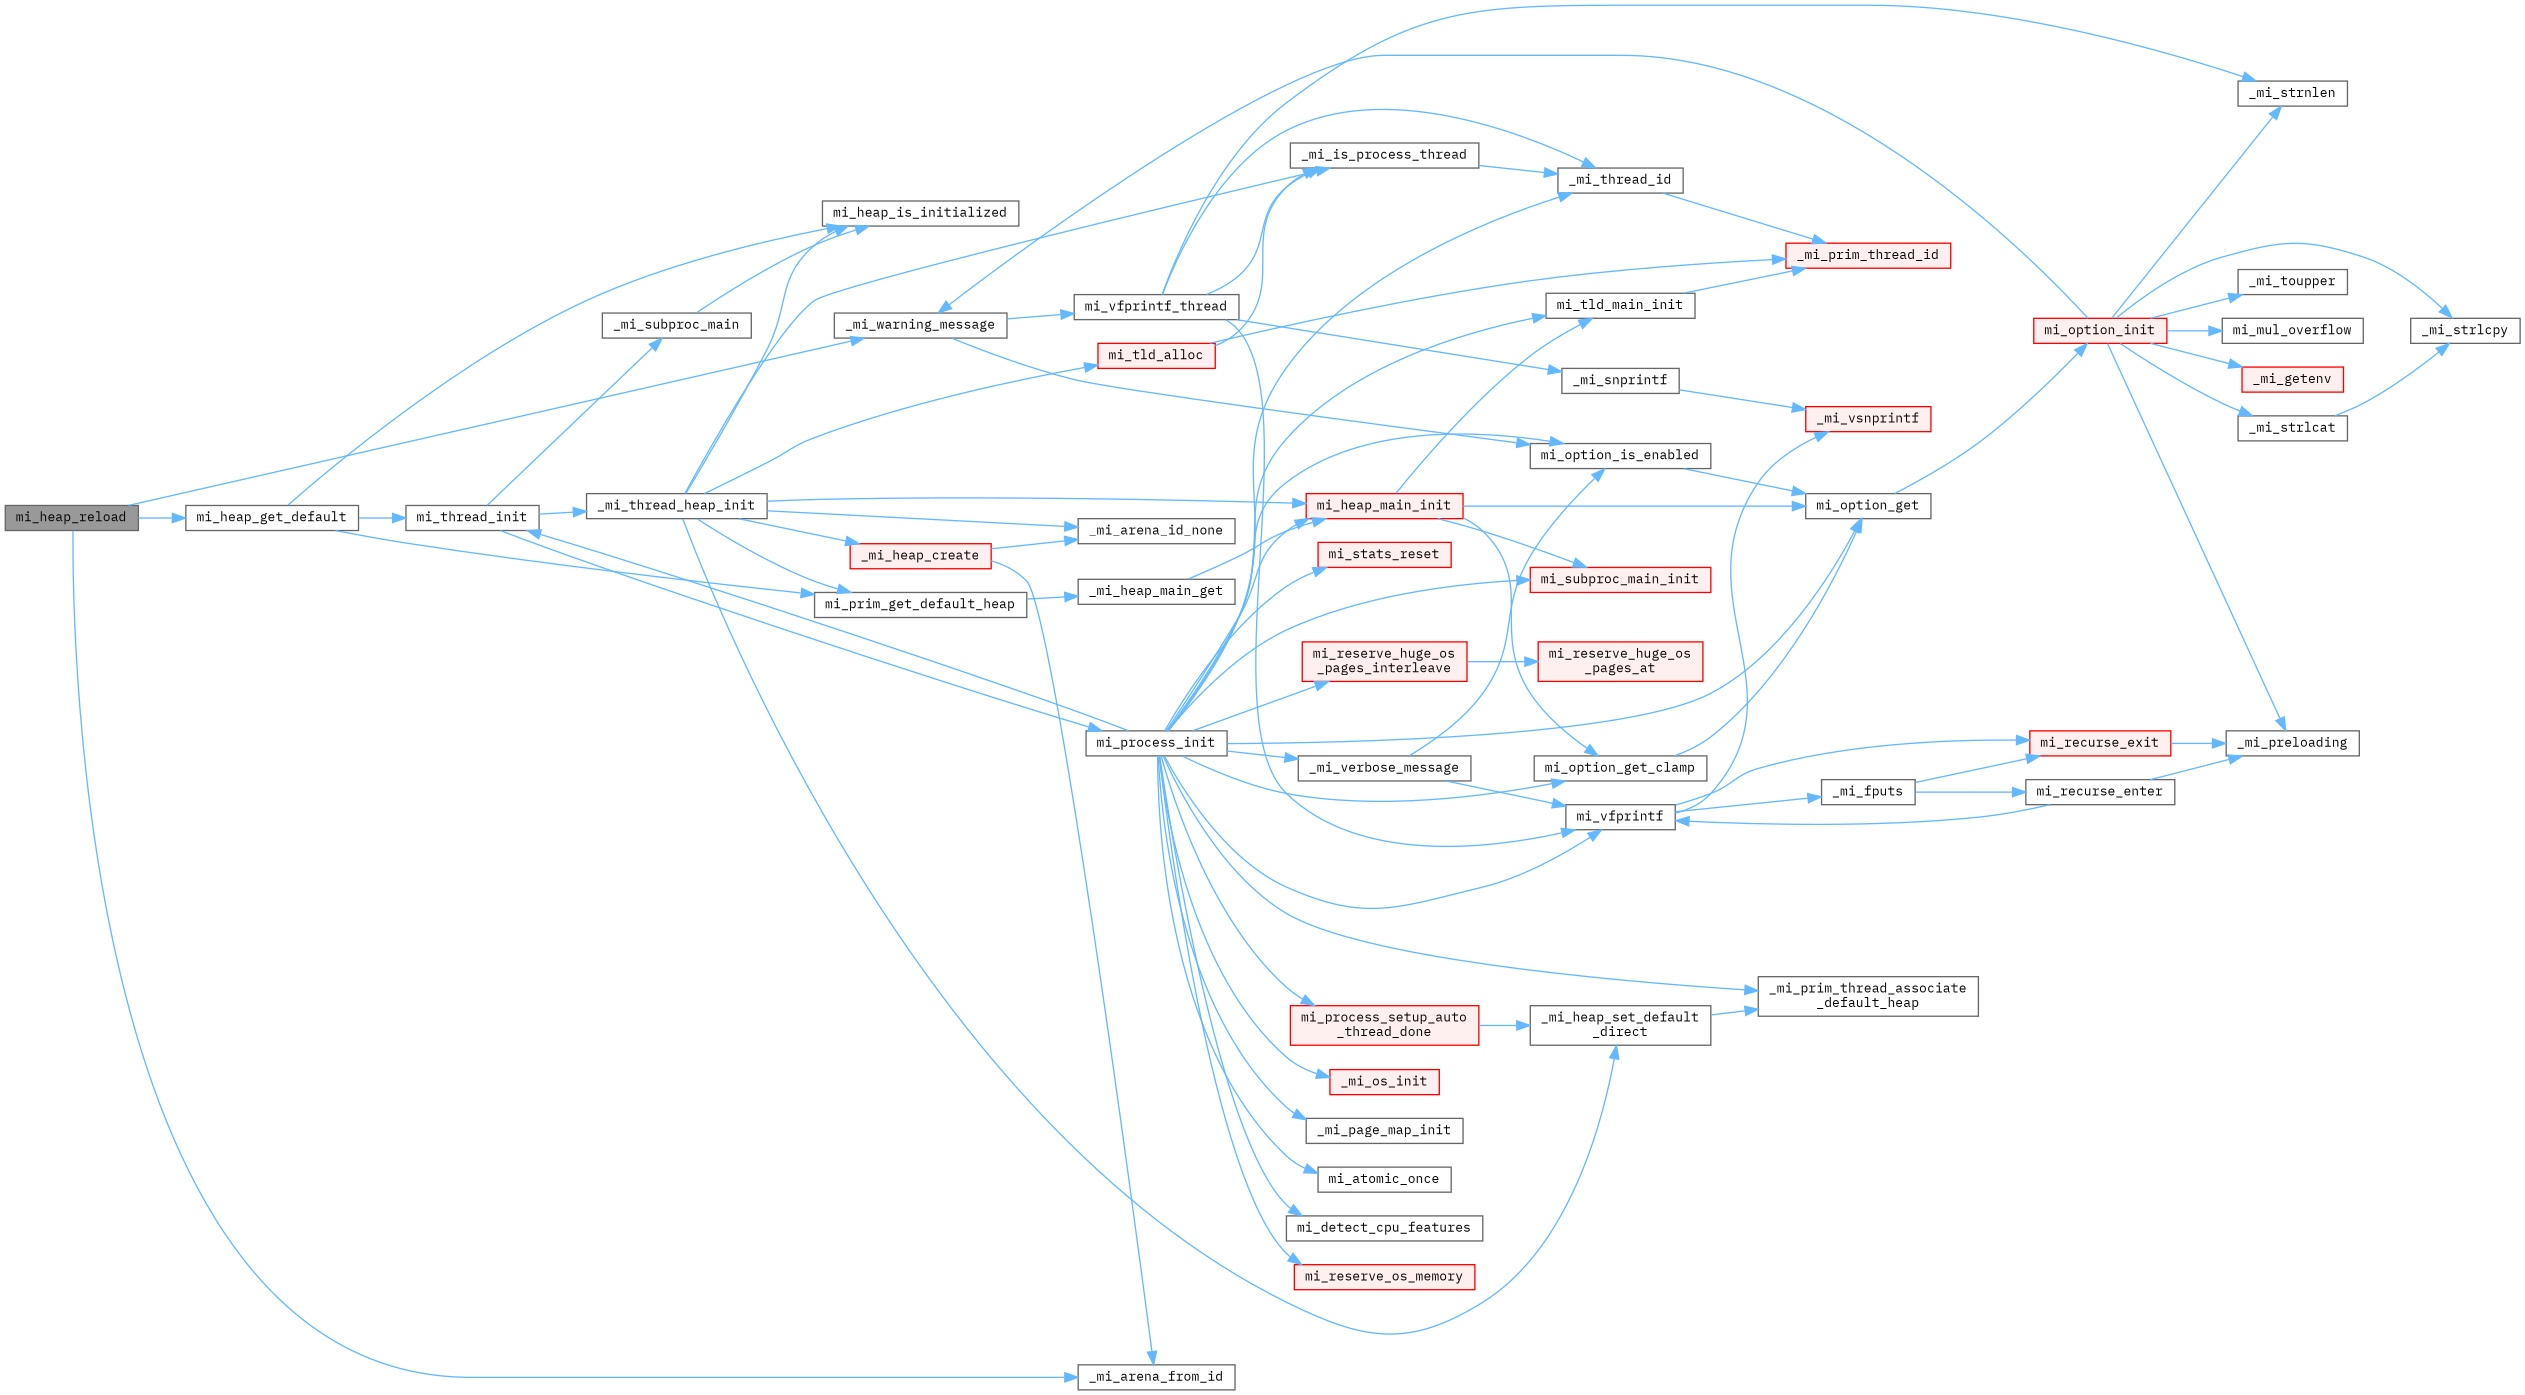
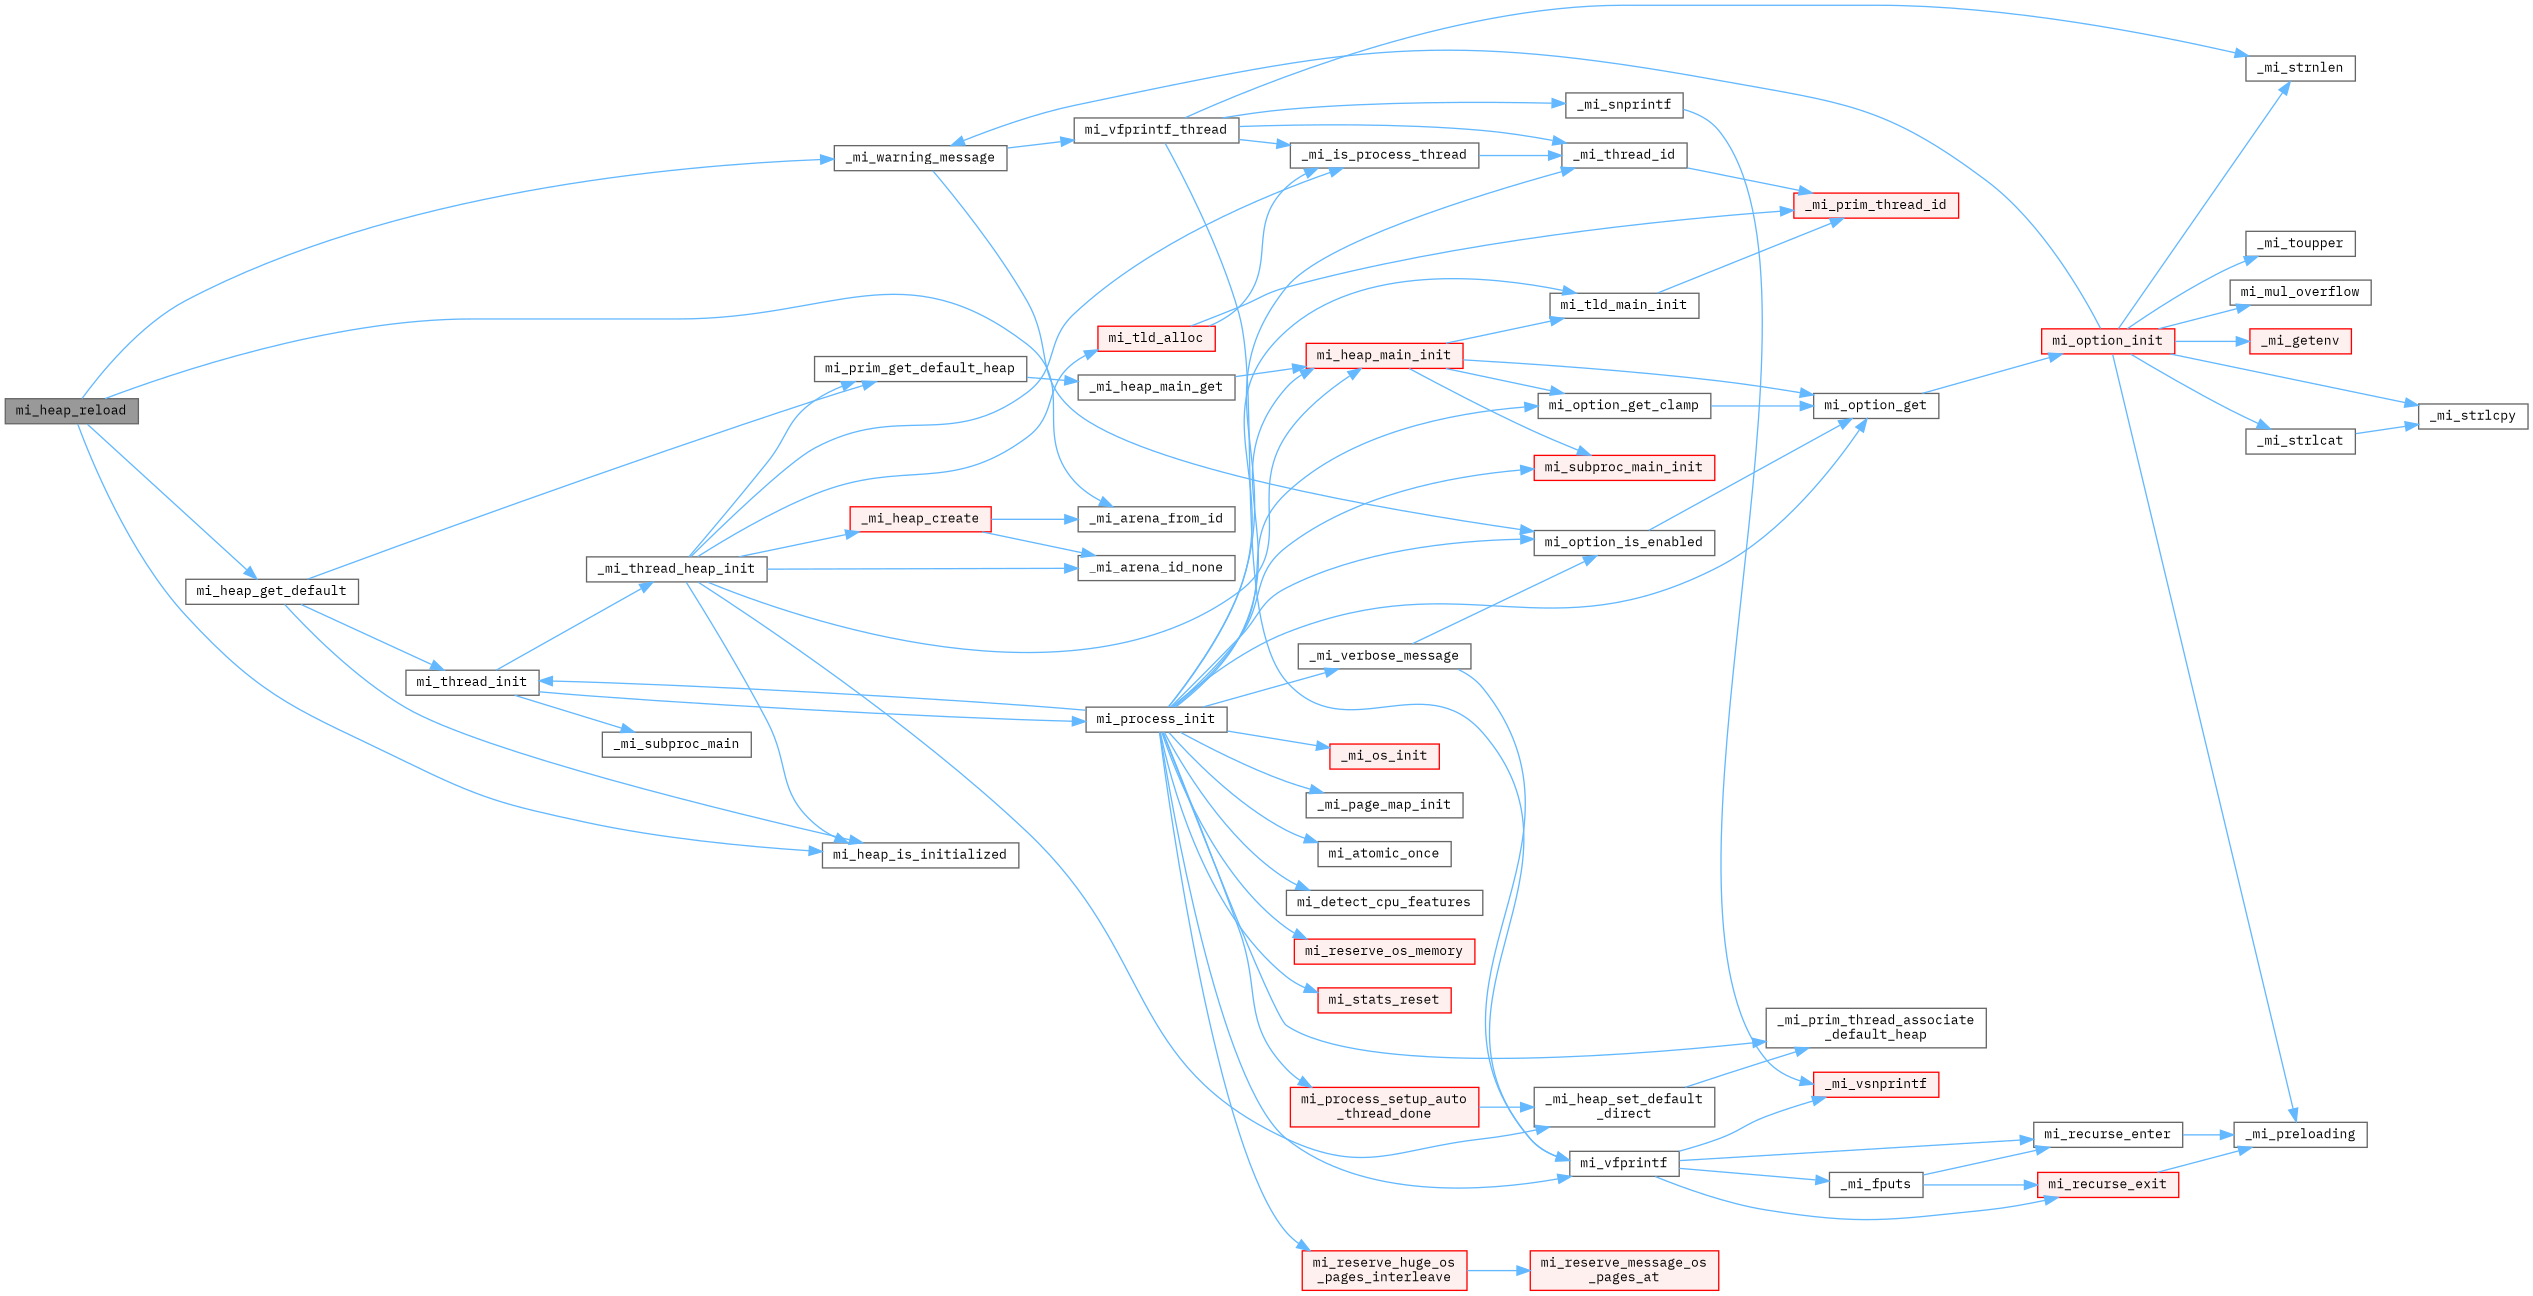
(773, 266) -> (373, 746)
(1621, 662) -> (1625, 1271)
(1870, 824) -> (1850, 1150)
